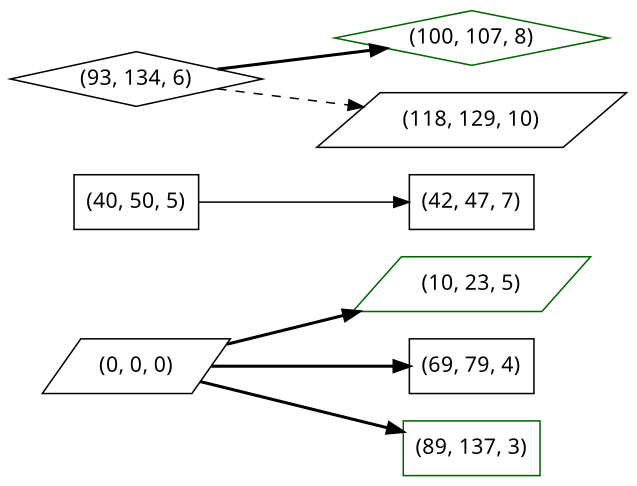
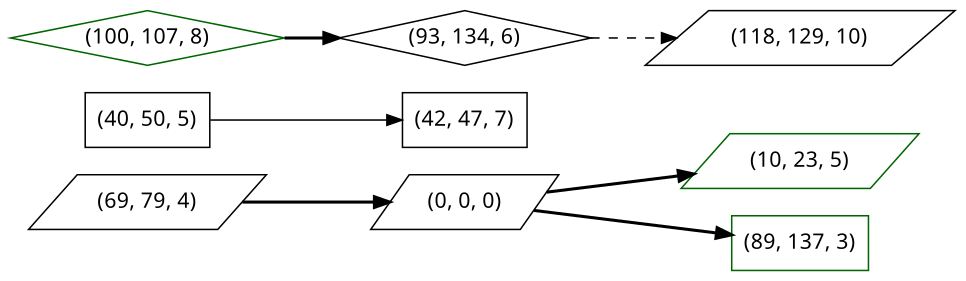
(294, 60) -> (304, 38)
(302, 366) -> (308, 202)
(472, 366) -> (148, 202)
